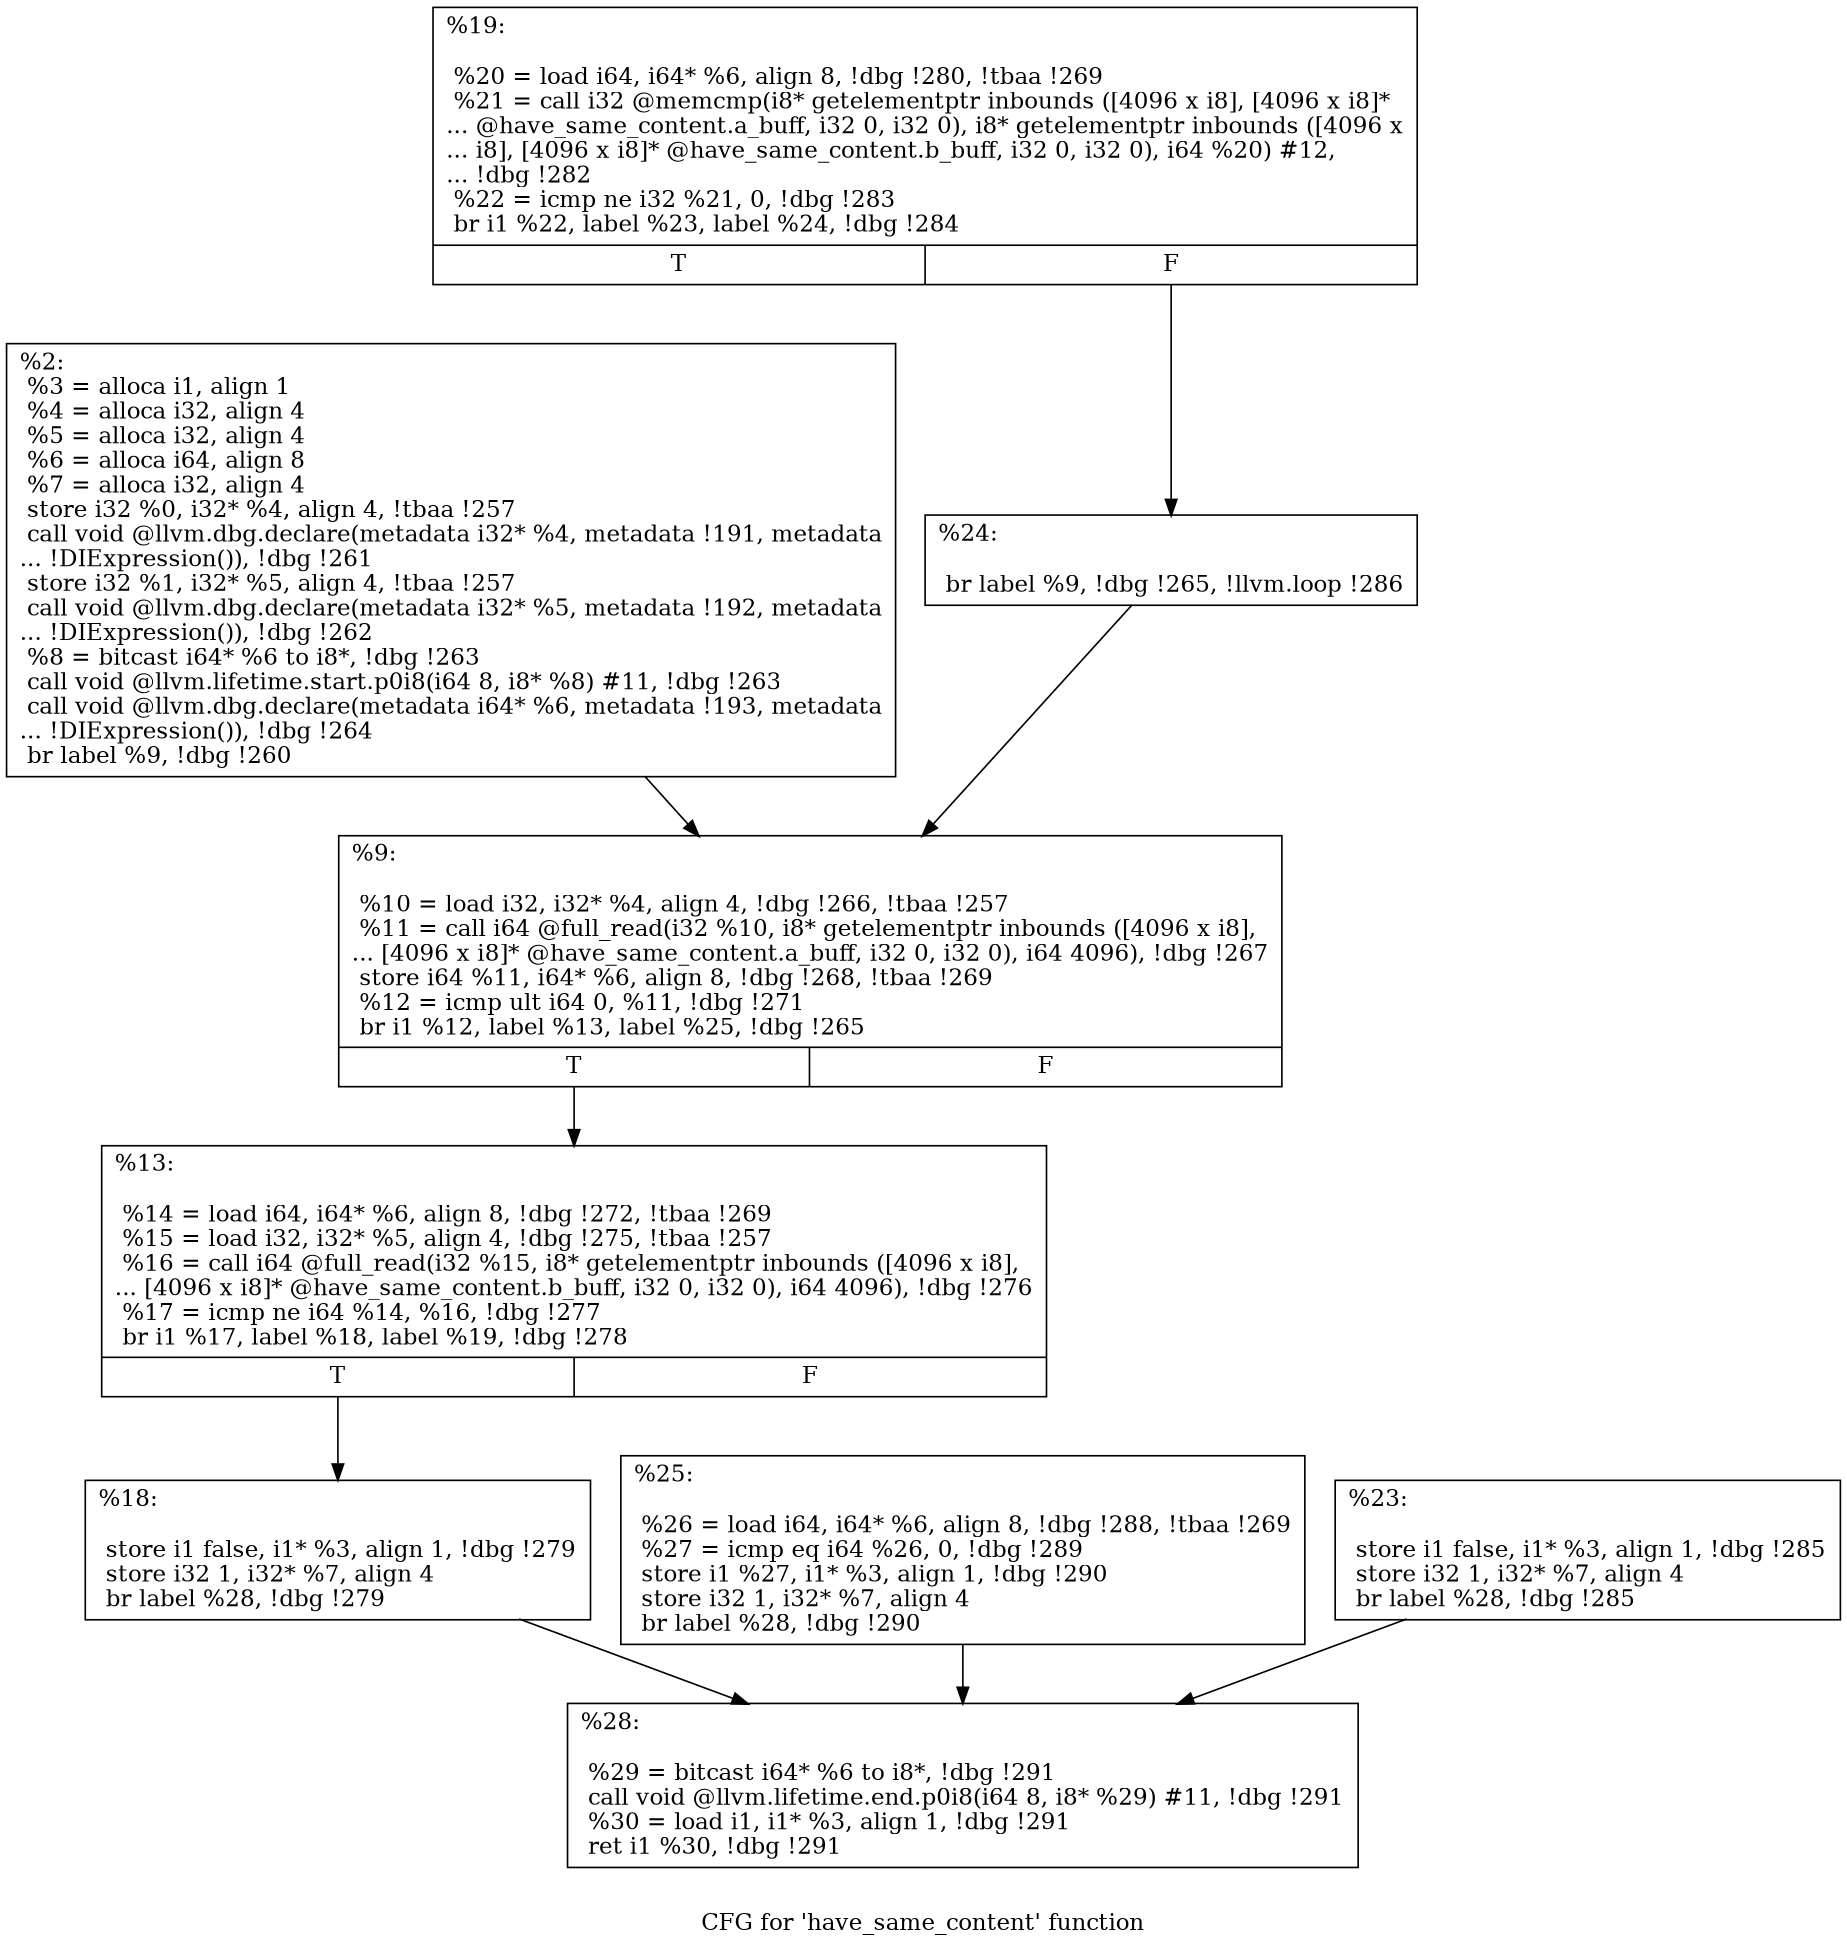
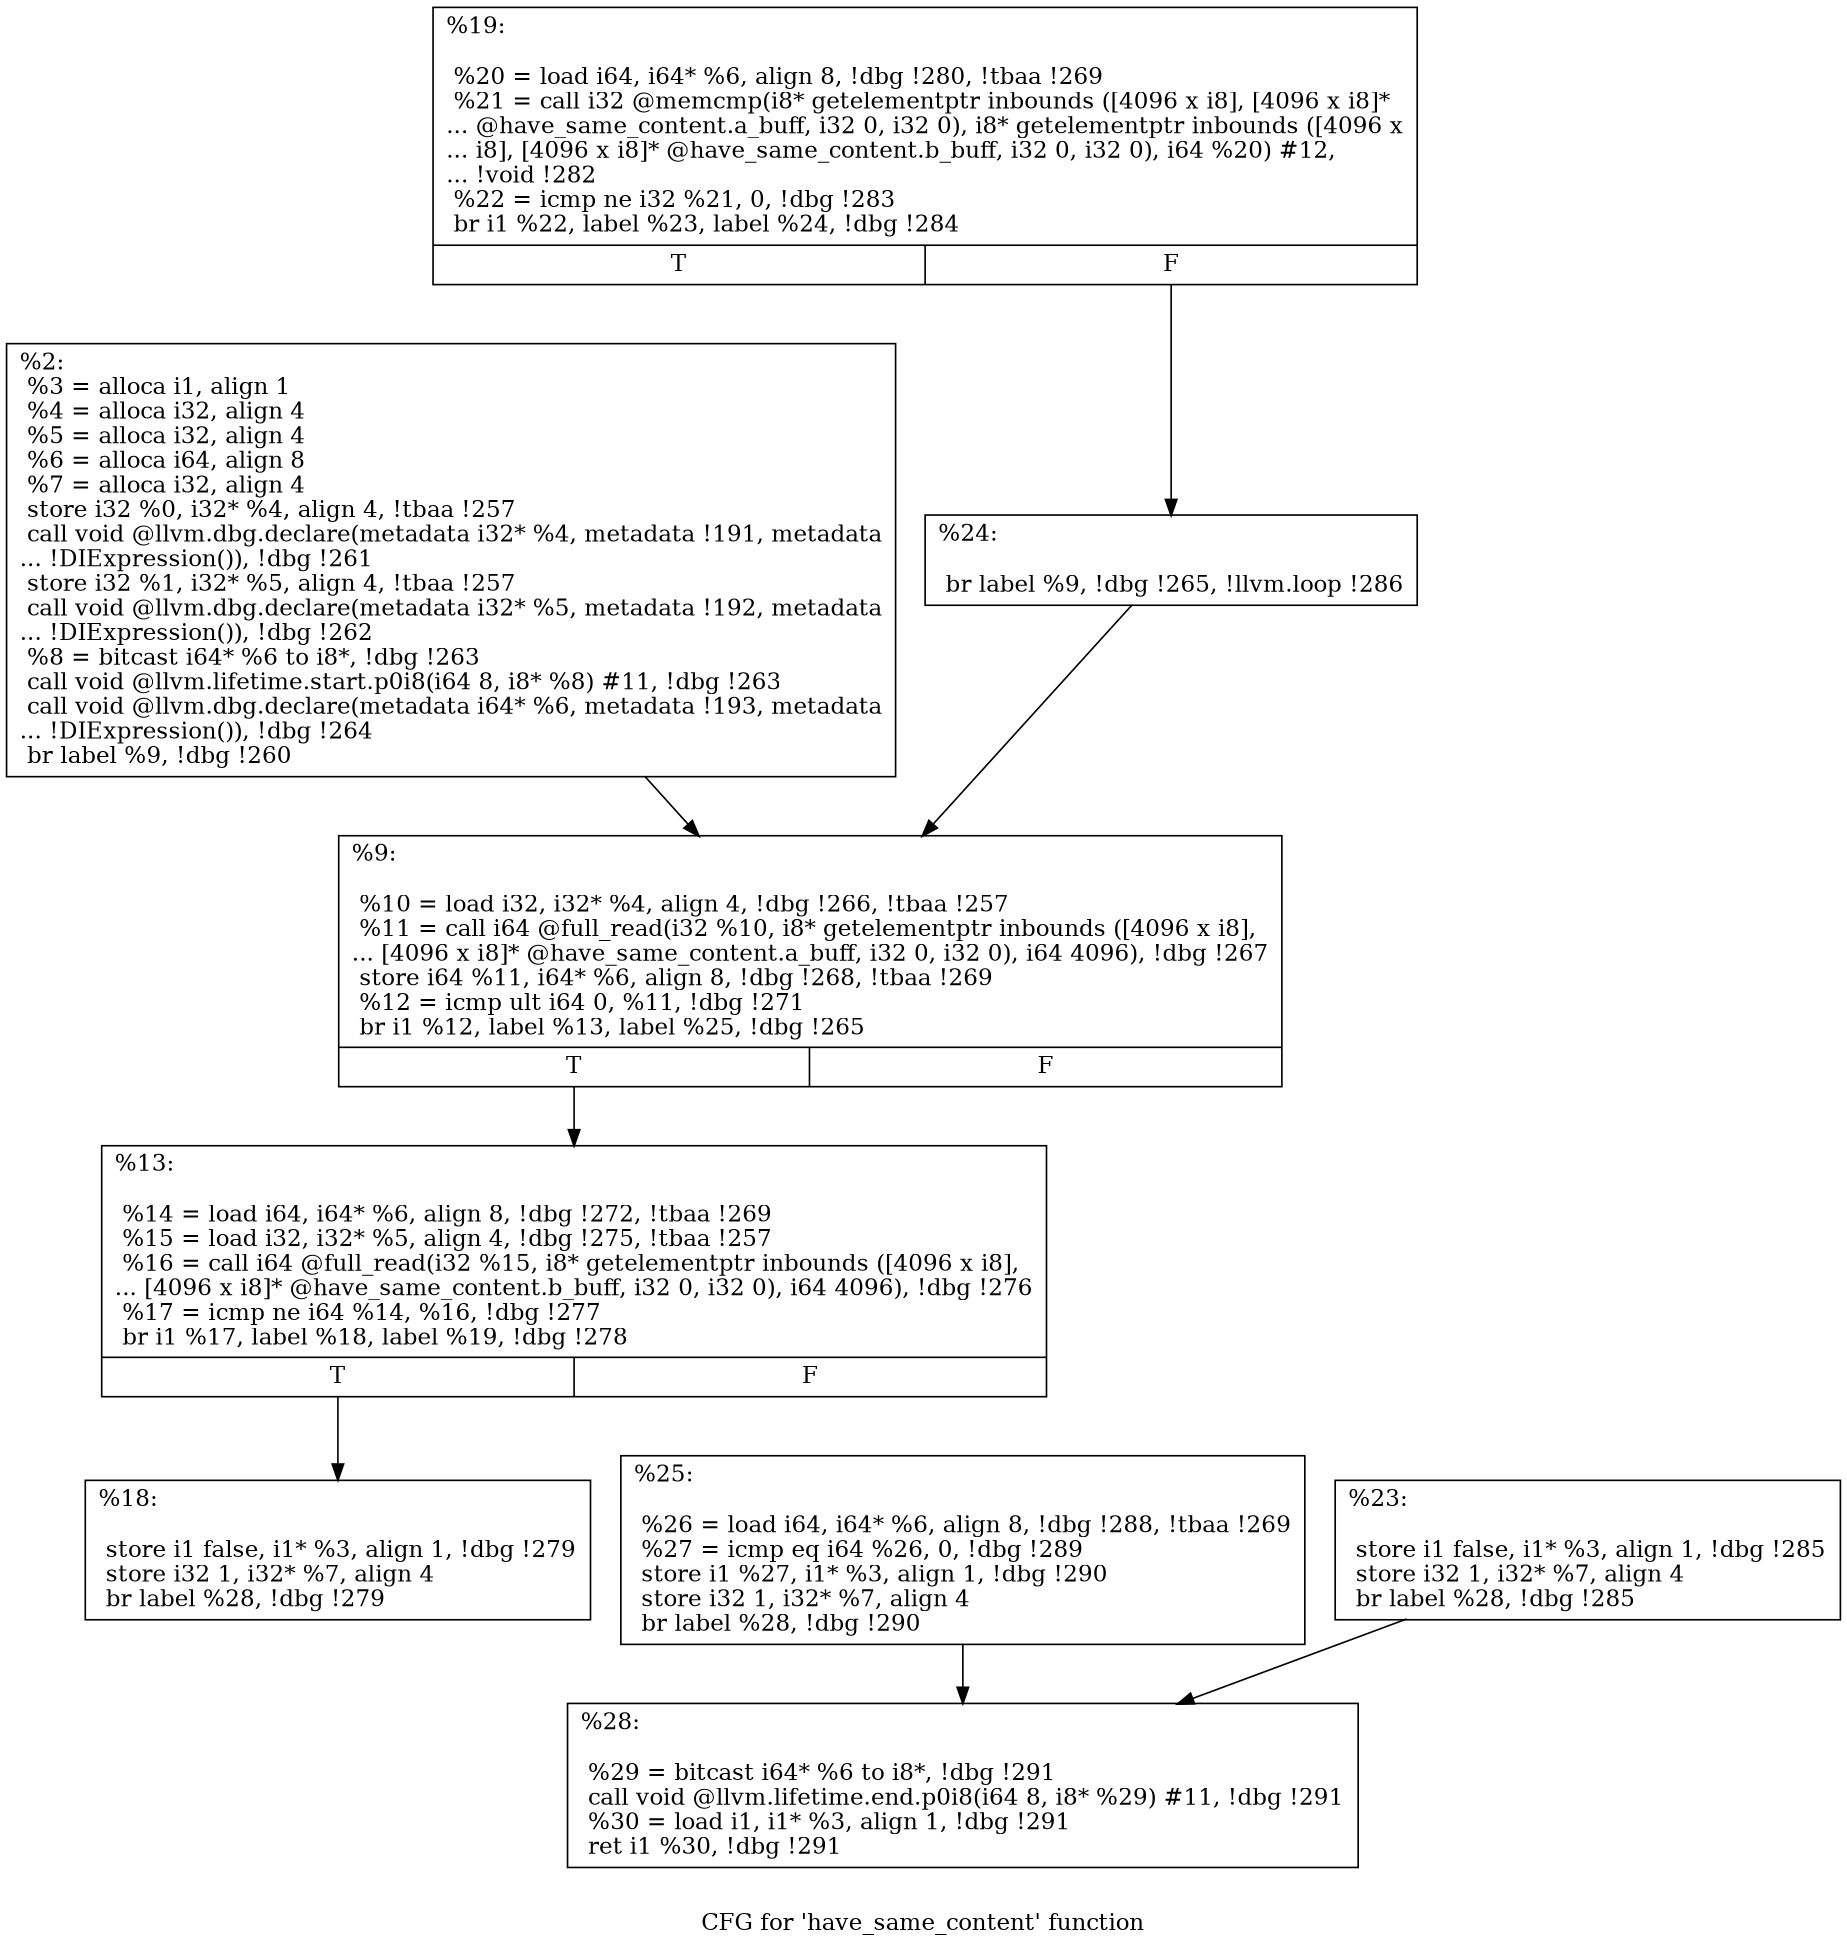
(519, 176) -> (522, 176)
(626, 1659) -> none
